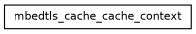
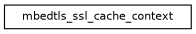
(98, 17) -> (98, 17)
